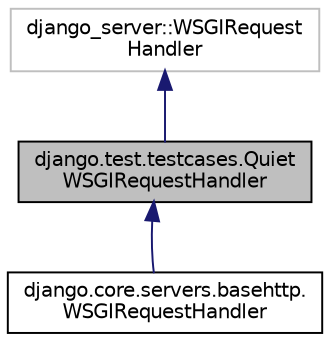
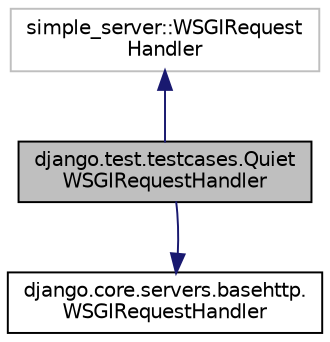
(165, 40) -> (165, 40)
(152, 247) -> (178, 227)
